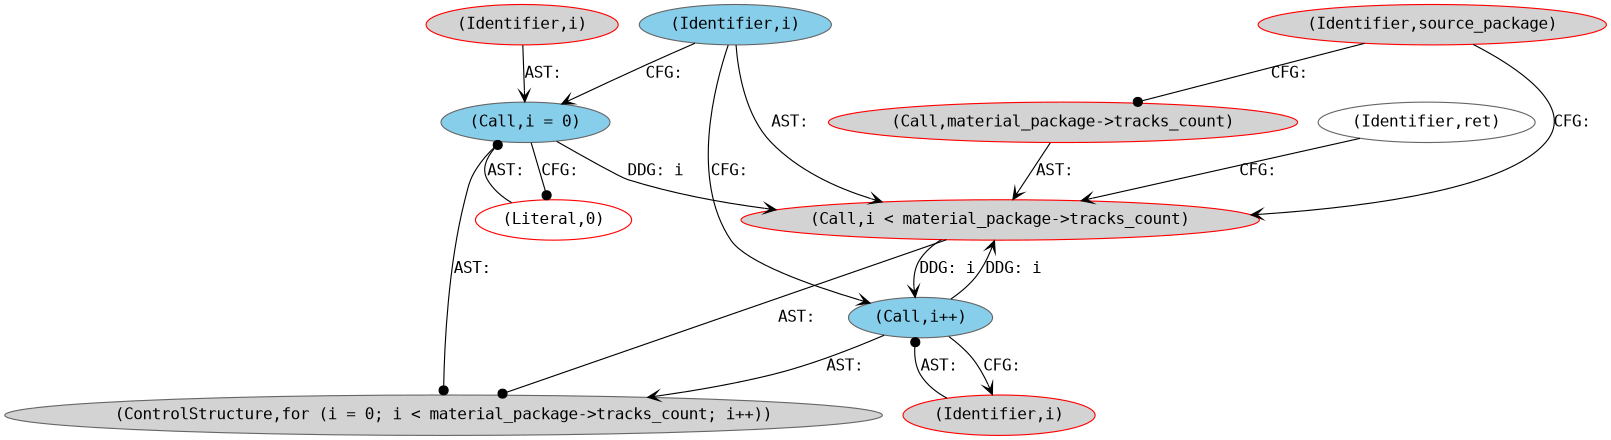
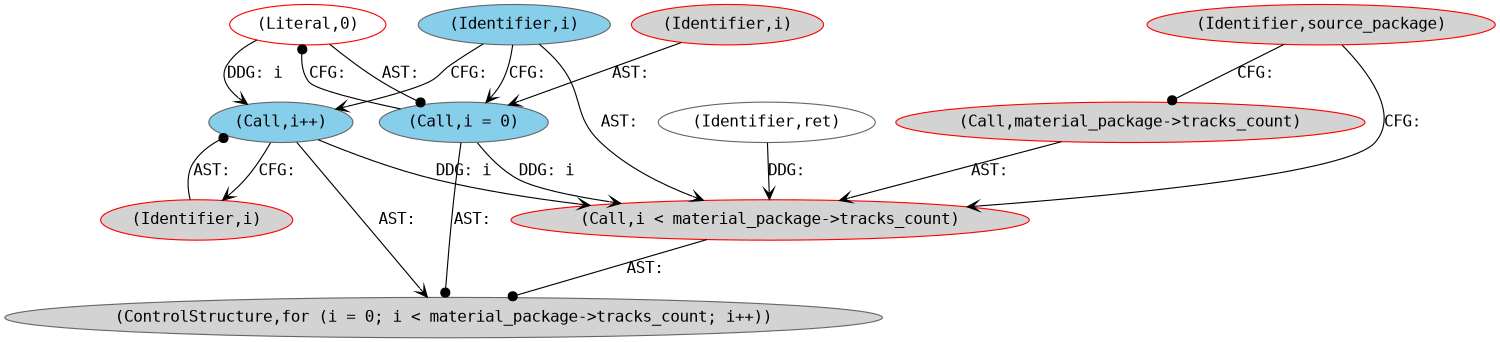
(1263, 171) -> (791, 171)
(920, 259) -> (227, 65)
